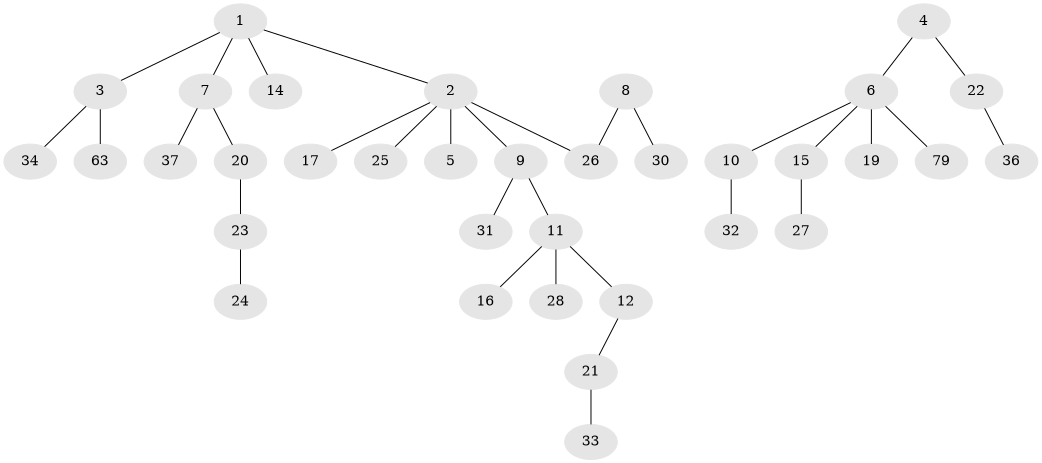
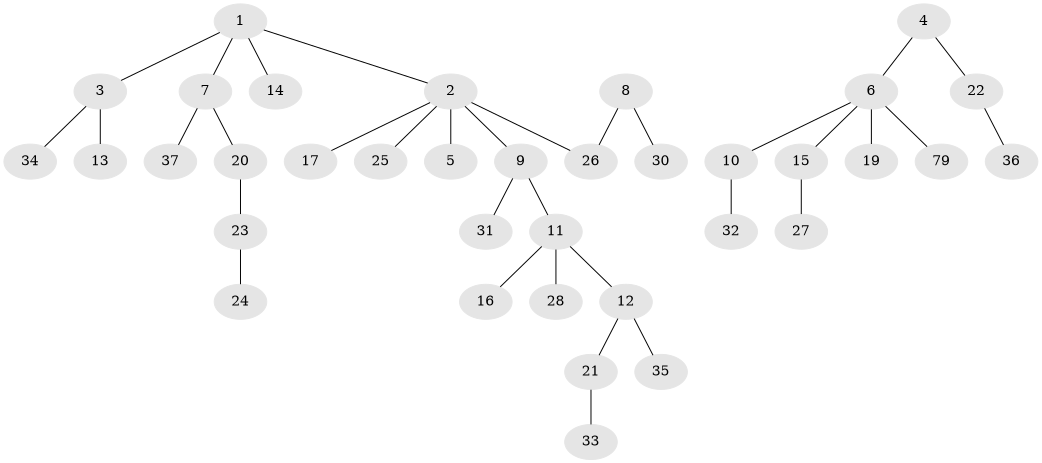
(100, 162) -> (100, 162)
none -> (661, 372)
